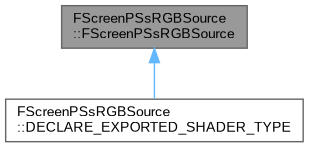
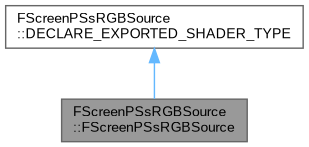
(154, 81) -> (154, 81)
